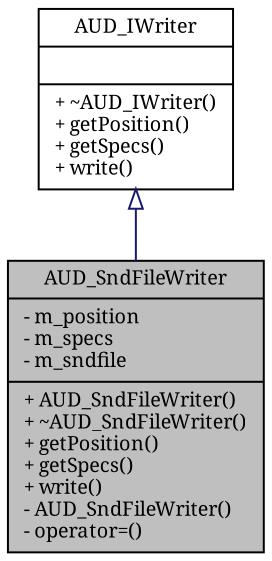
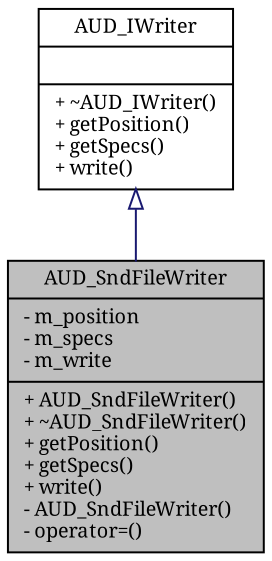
(75, 361) -> (68, 361)
